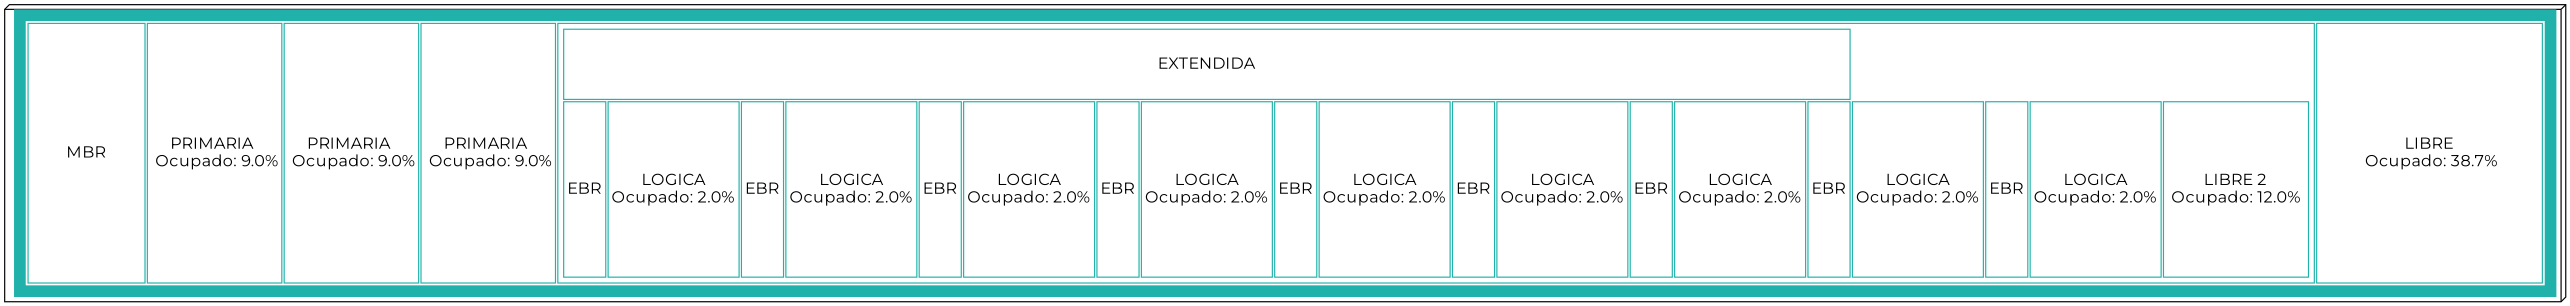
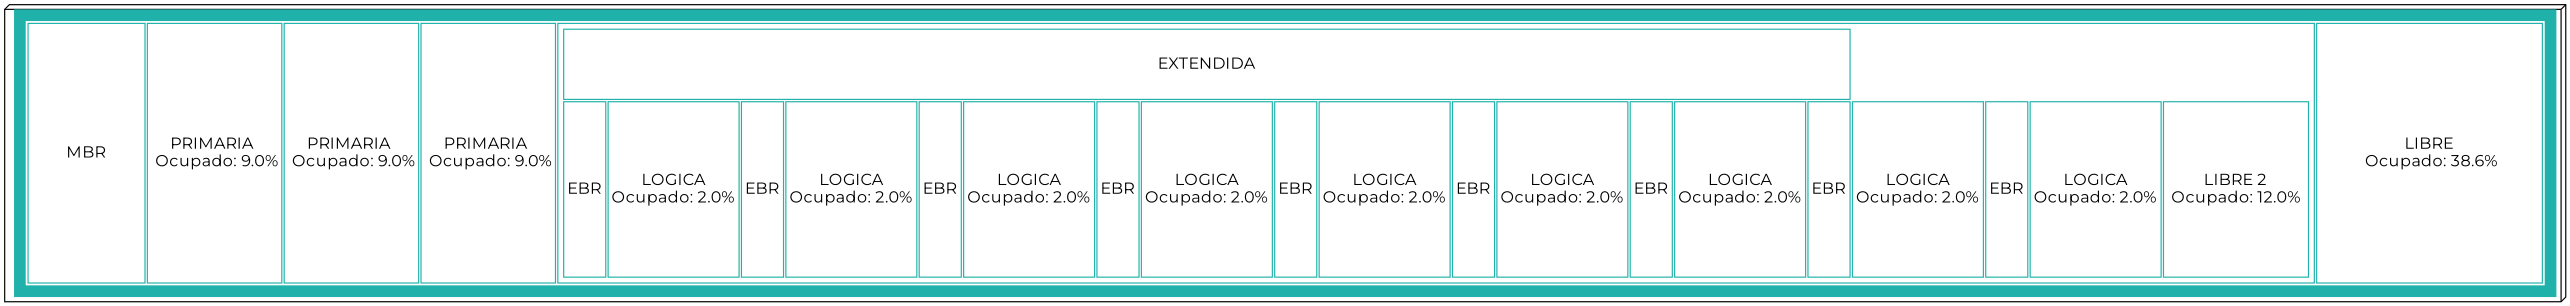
(2430, 161) -> (2430, 161)
